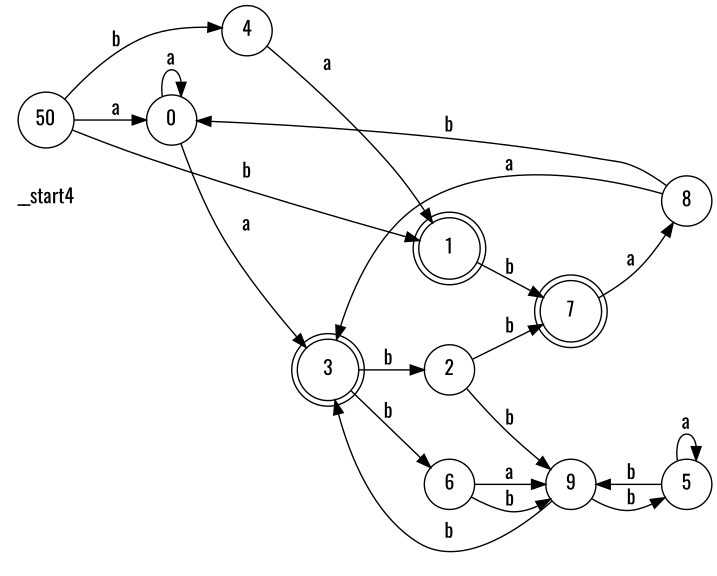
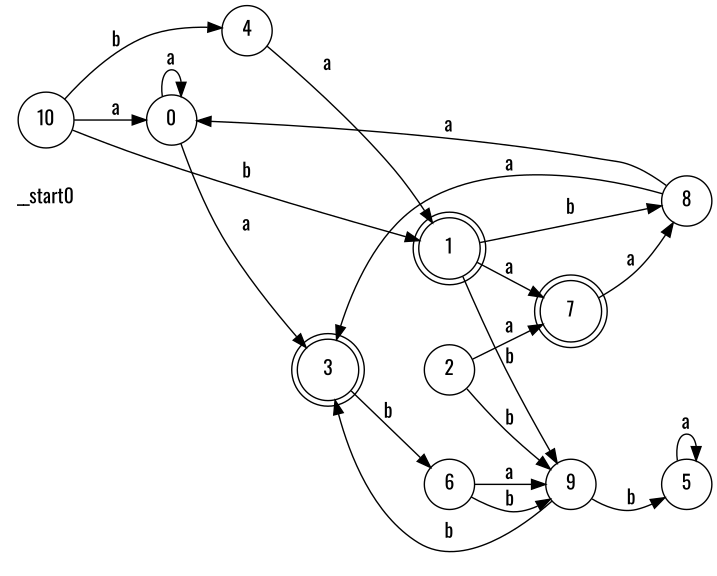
(46, 120) -> (46, 120)
(449, 126) -> (449, 126)
(46, 198) -> (46, 198)
none -> (564, 226)
(510, 269) -> (510, 269)
(510, 327) -> (510, 327)
(384, 370) -> none
(636, 484) -> (504, 365)
